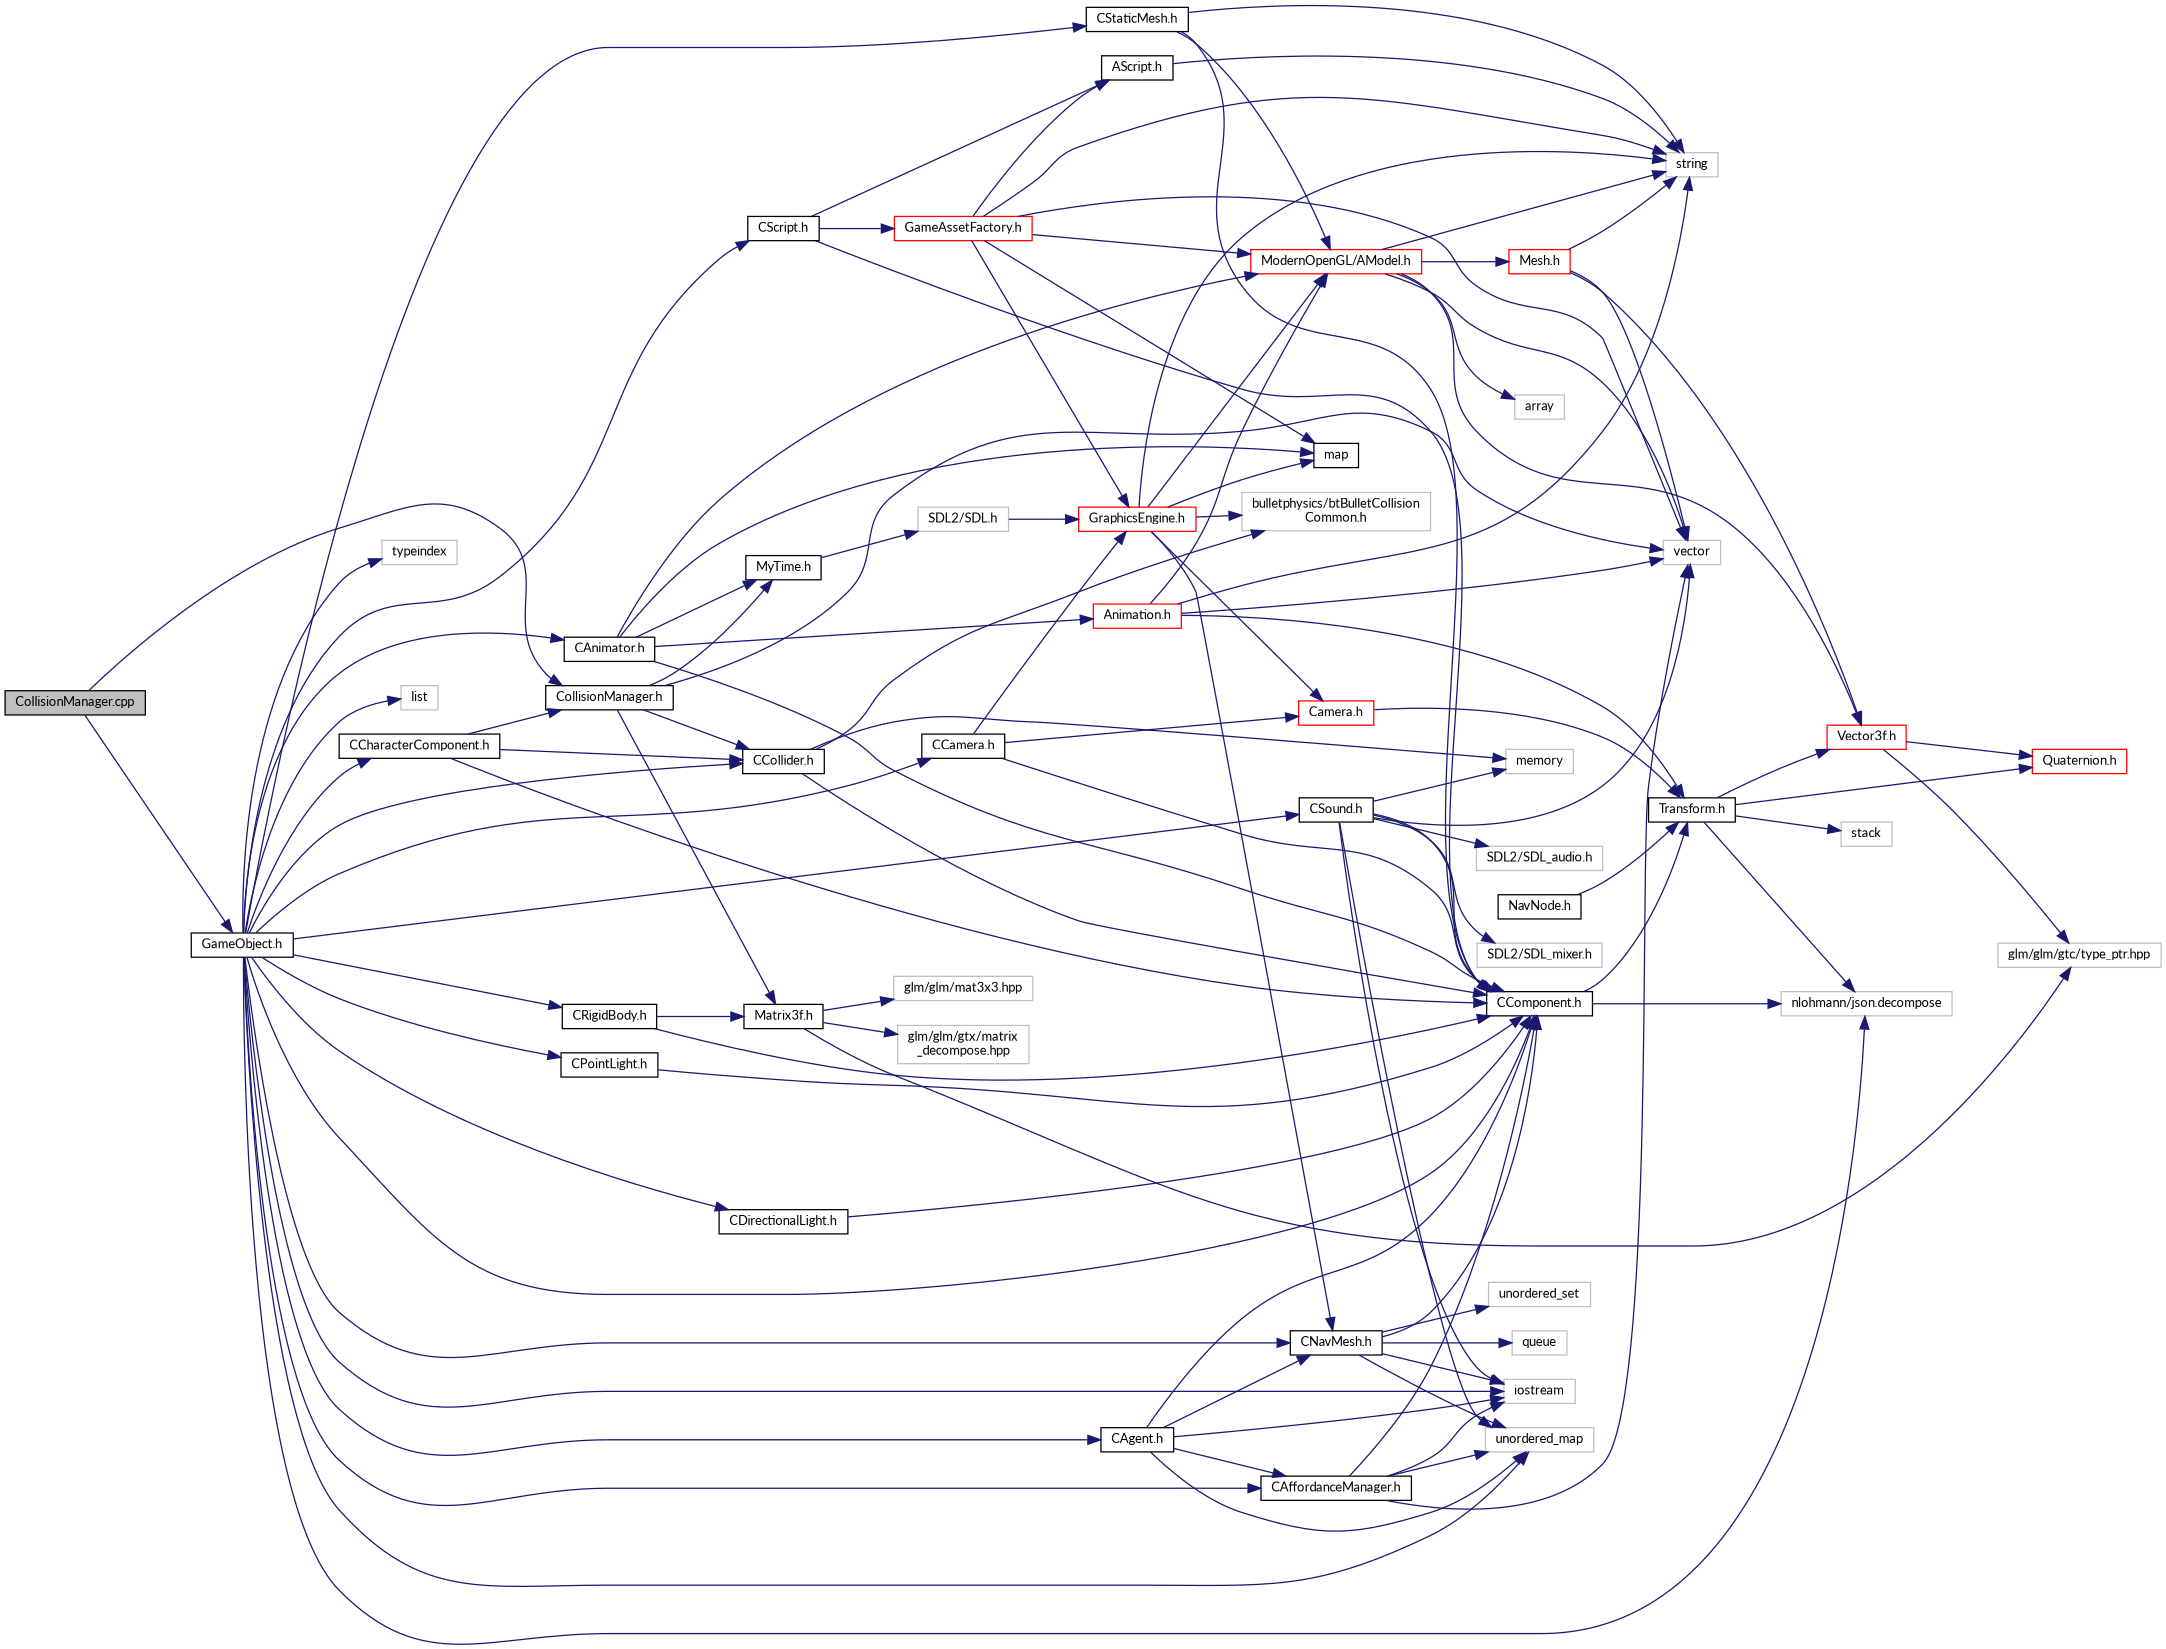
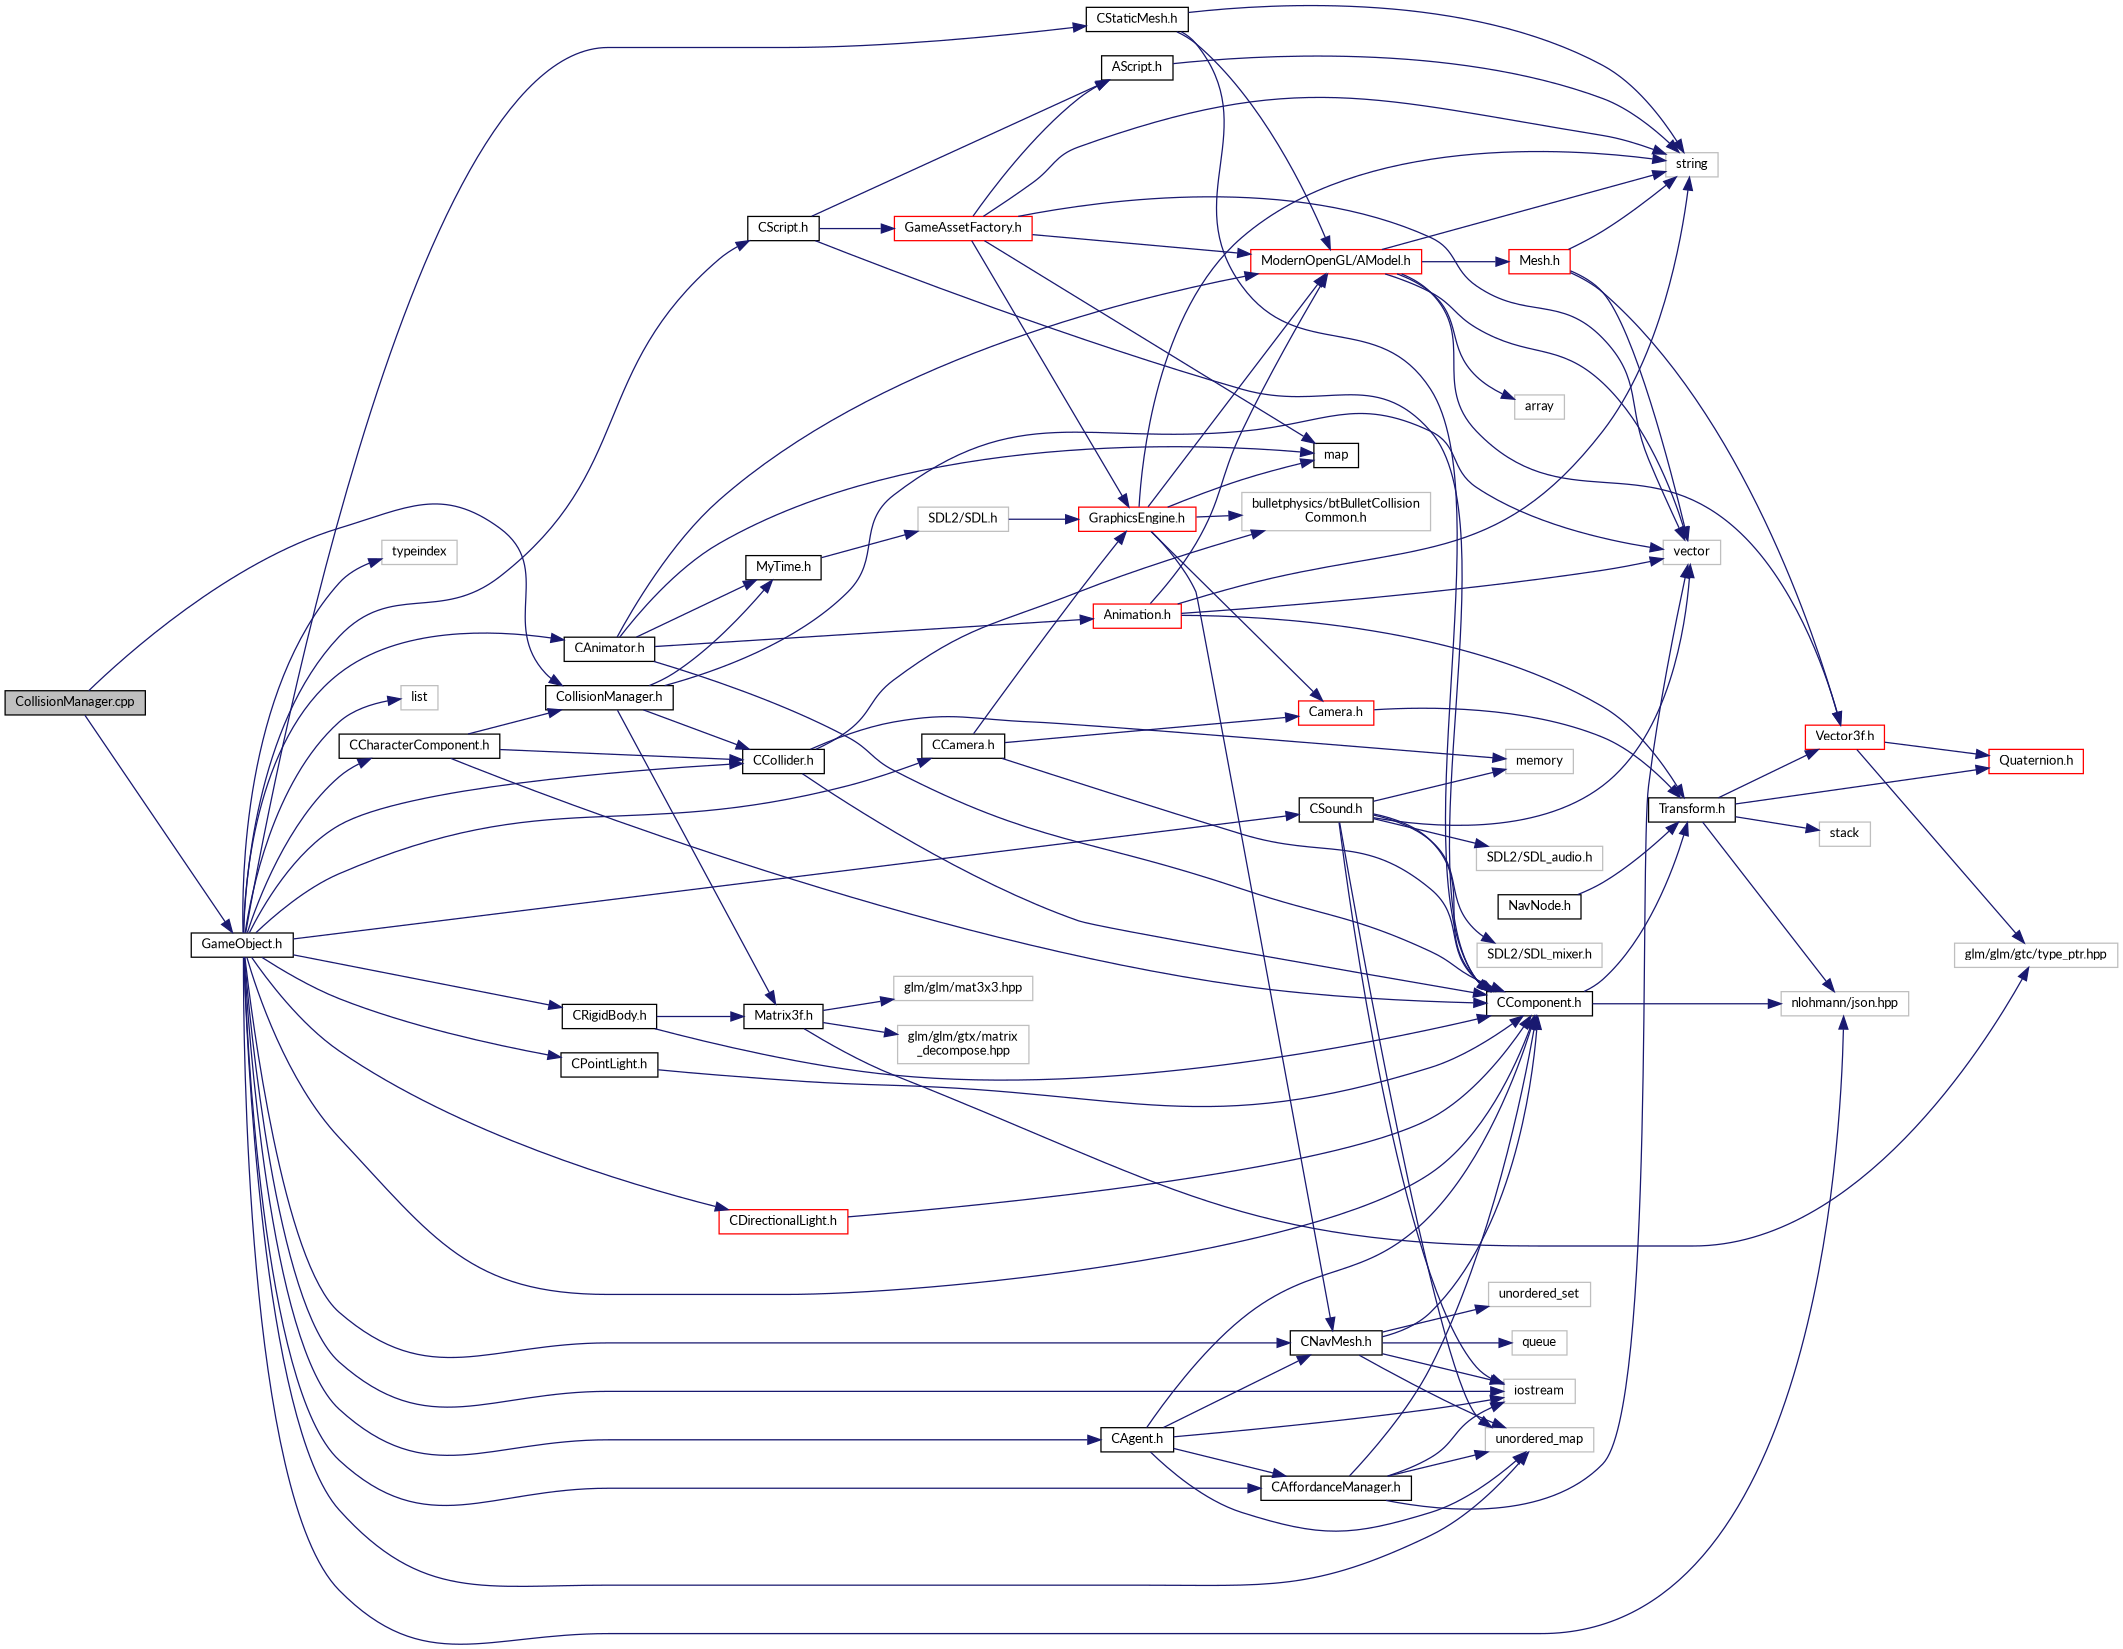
(1867, 1004) -> (1845, 1004)
(783, 1222) -> (783, 1222)
